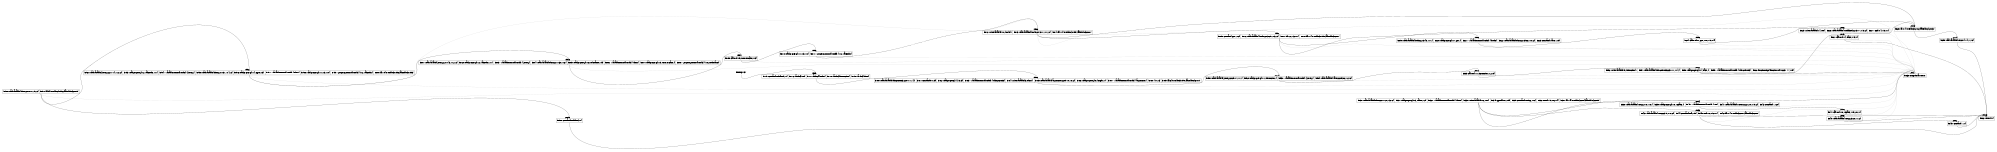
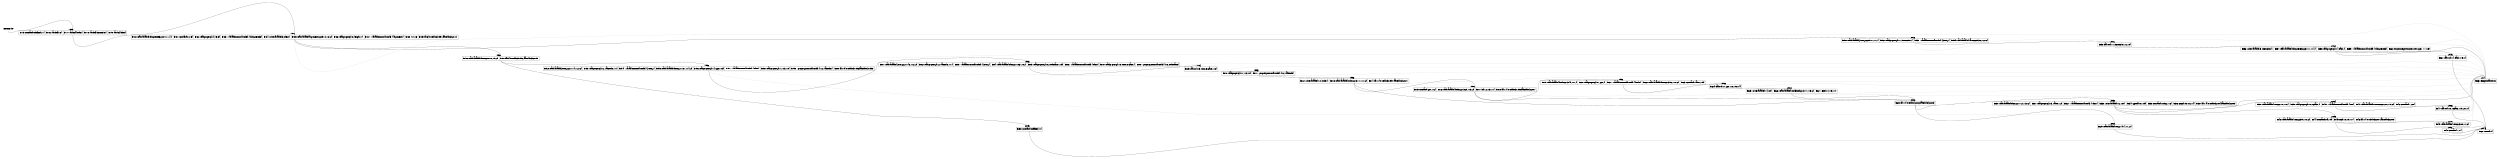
none -> (397, 48)
none -> (2013, 100)
